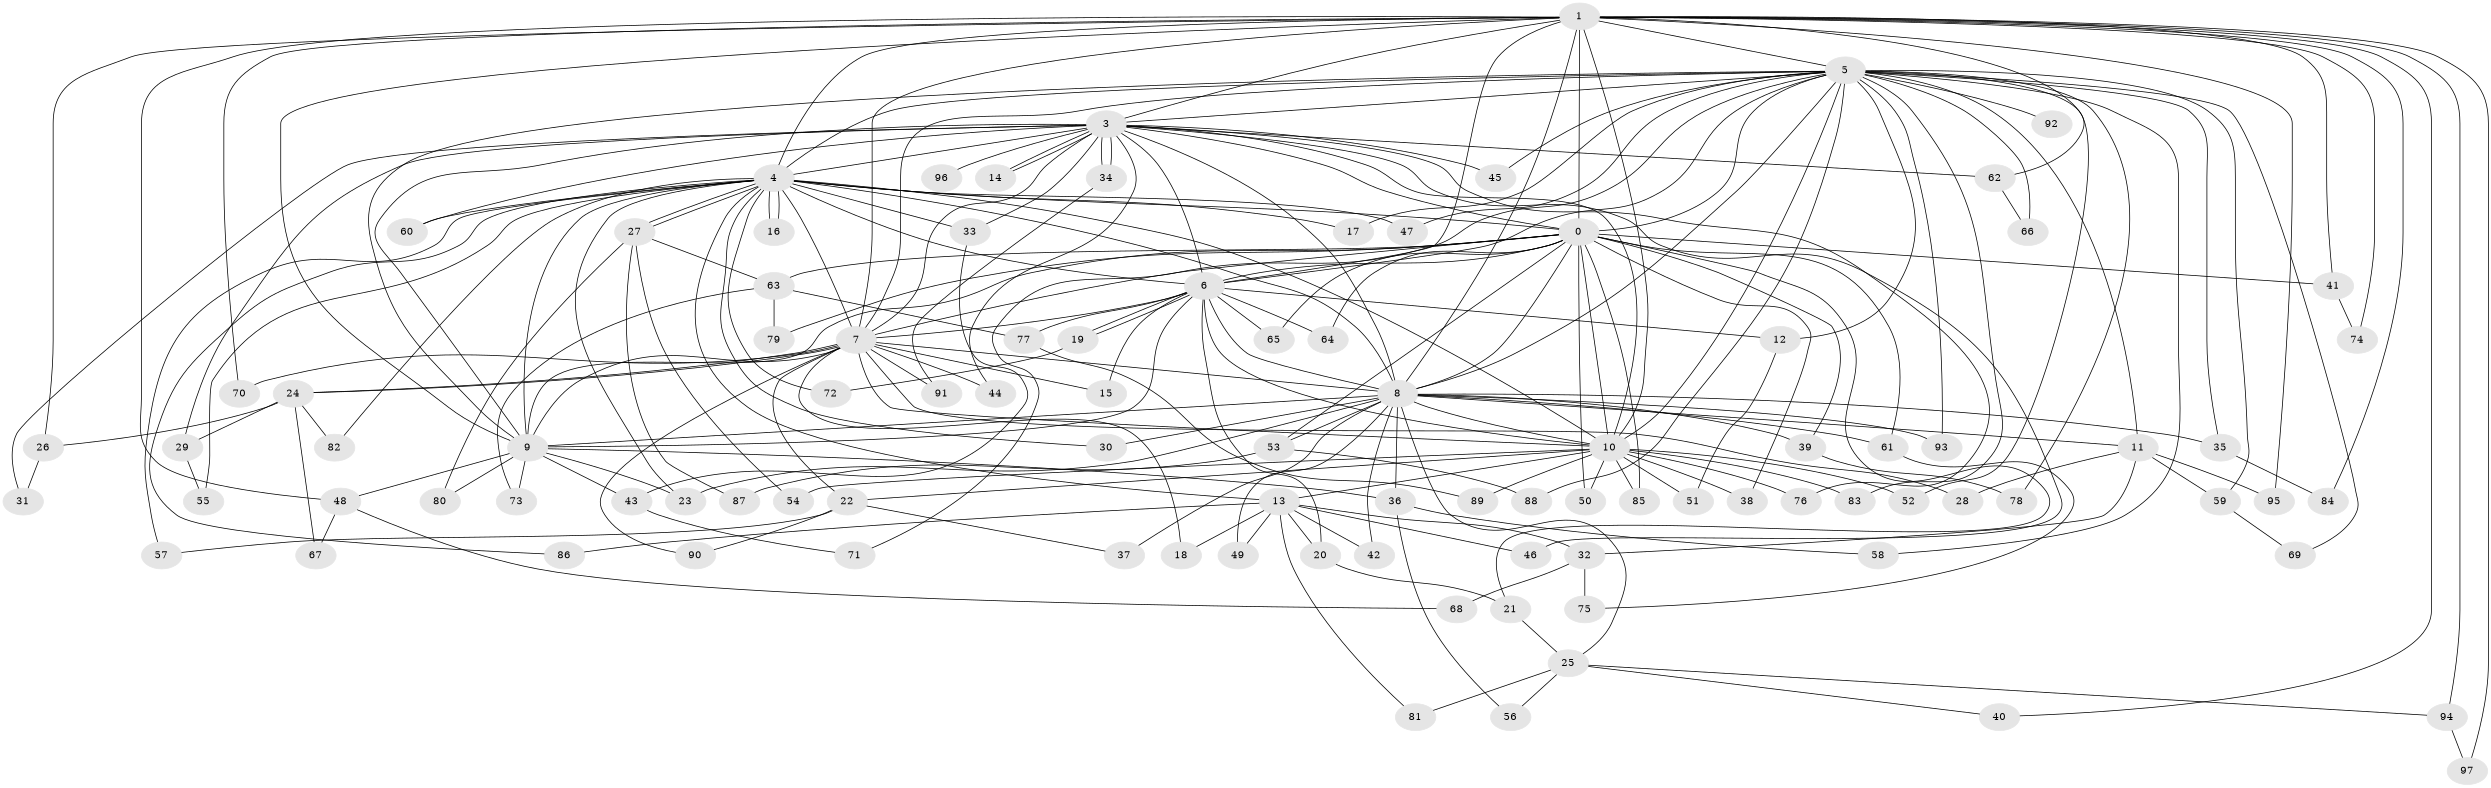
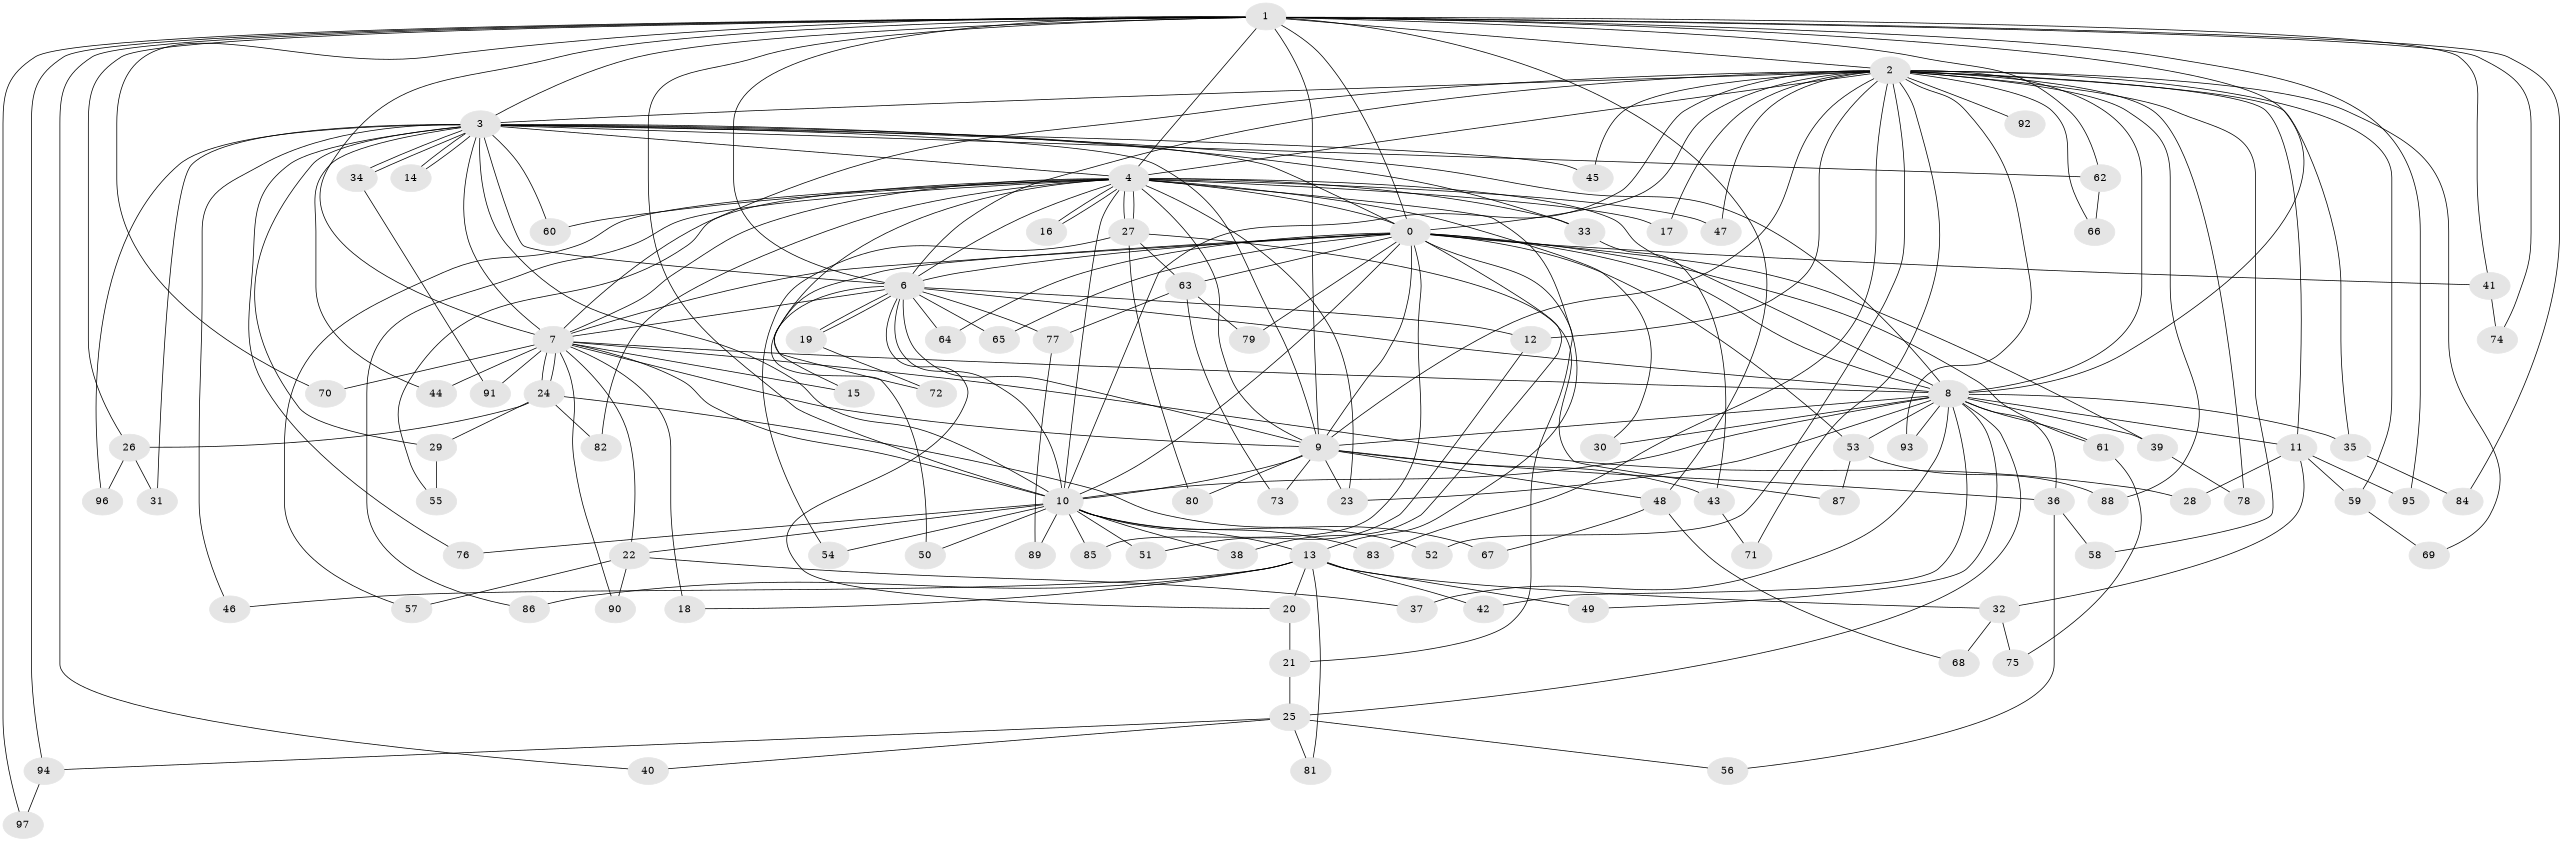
(1845, 70) -> (1890, 70)
none -> (116, 475)
none -> (1210, 480)
